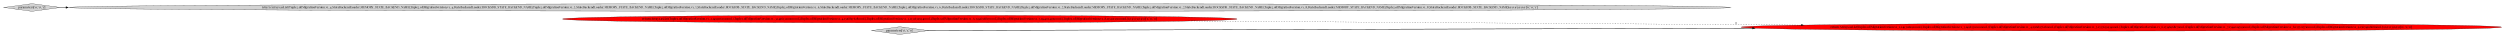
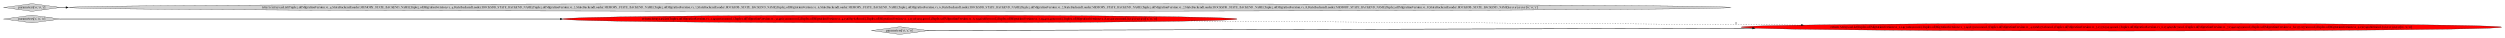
none -> (32, 19)
